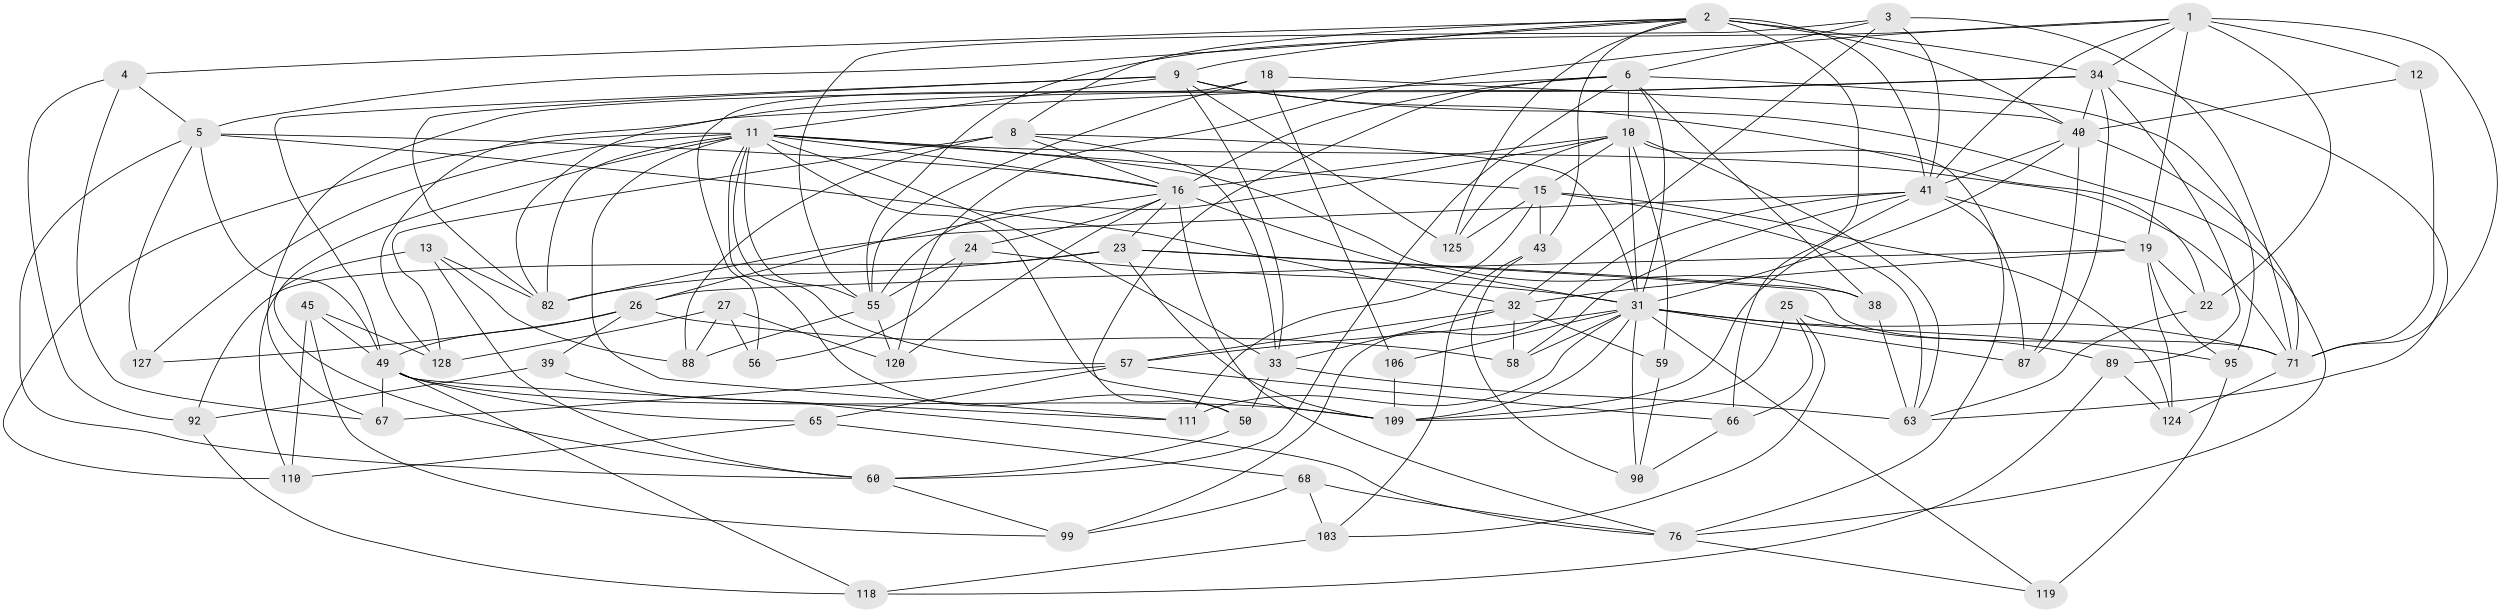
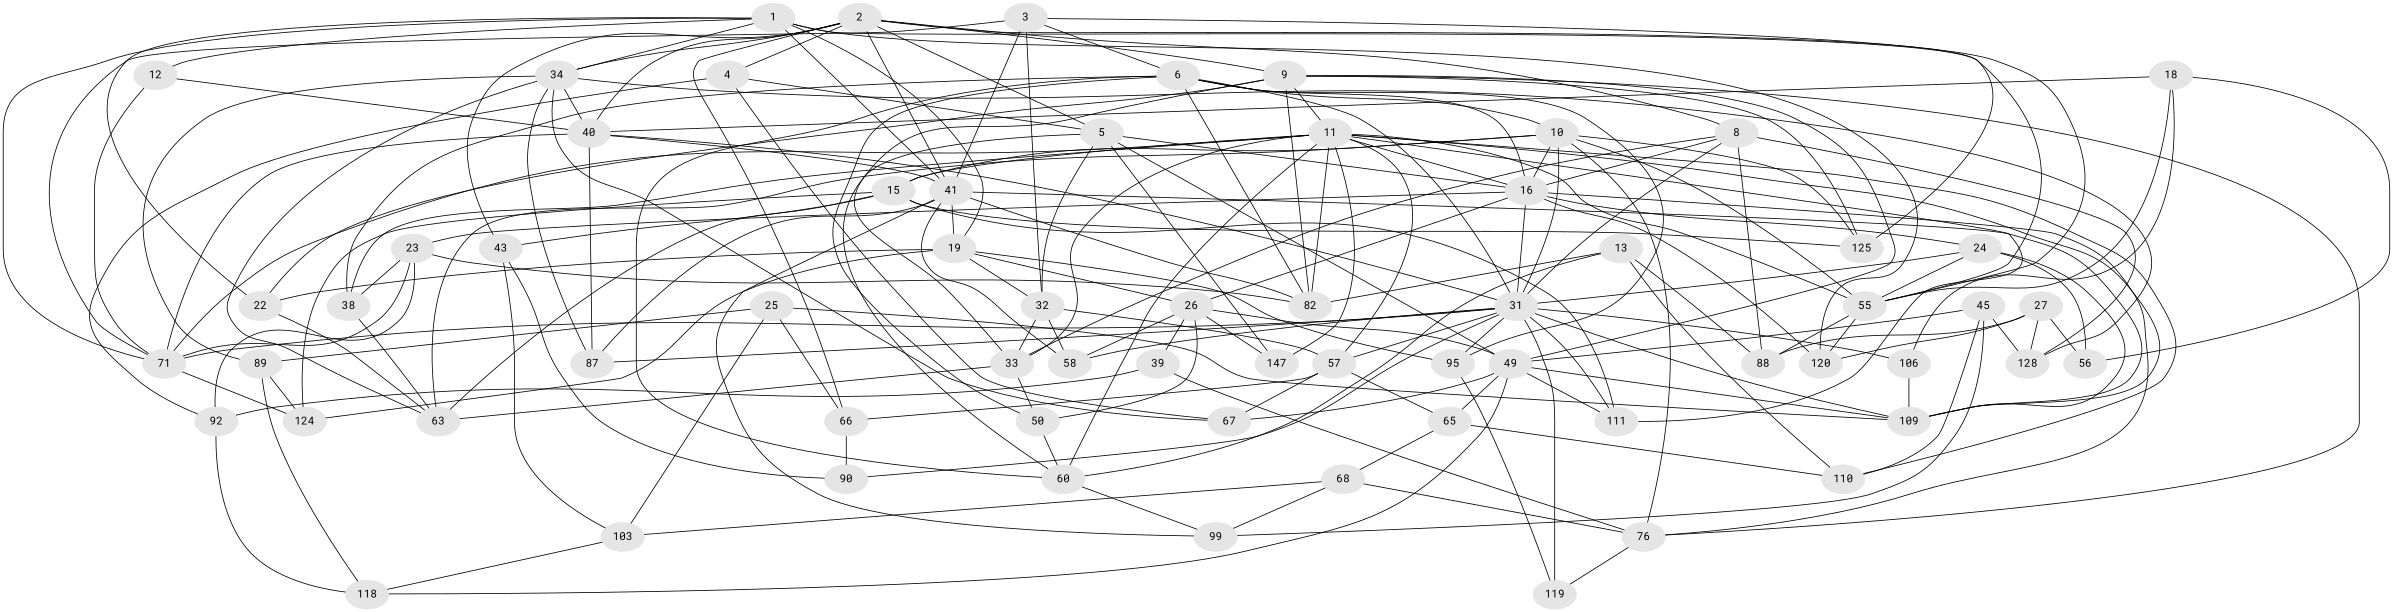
(142, 364) -> (1277, 364)
(1662, 364) -> none
(1233, 369) -> (2115, 377)
(899, 390) -> (1140, 401)
